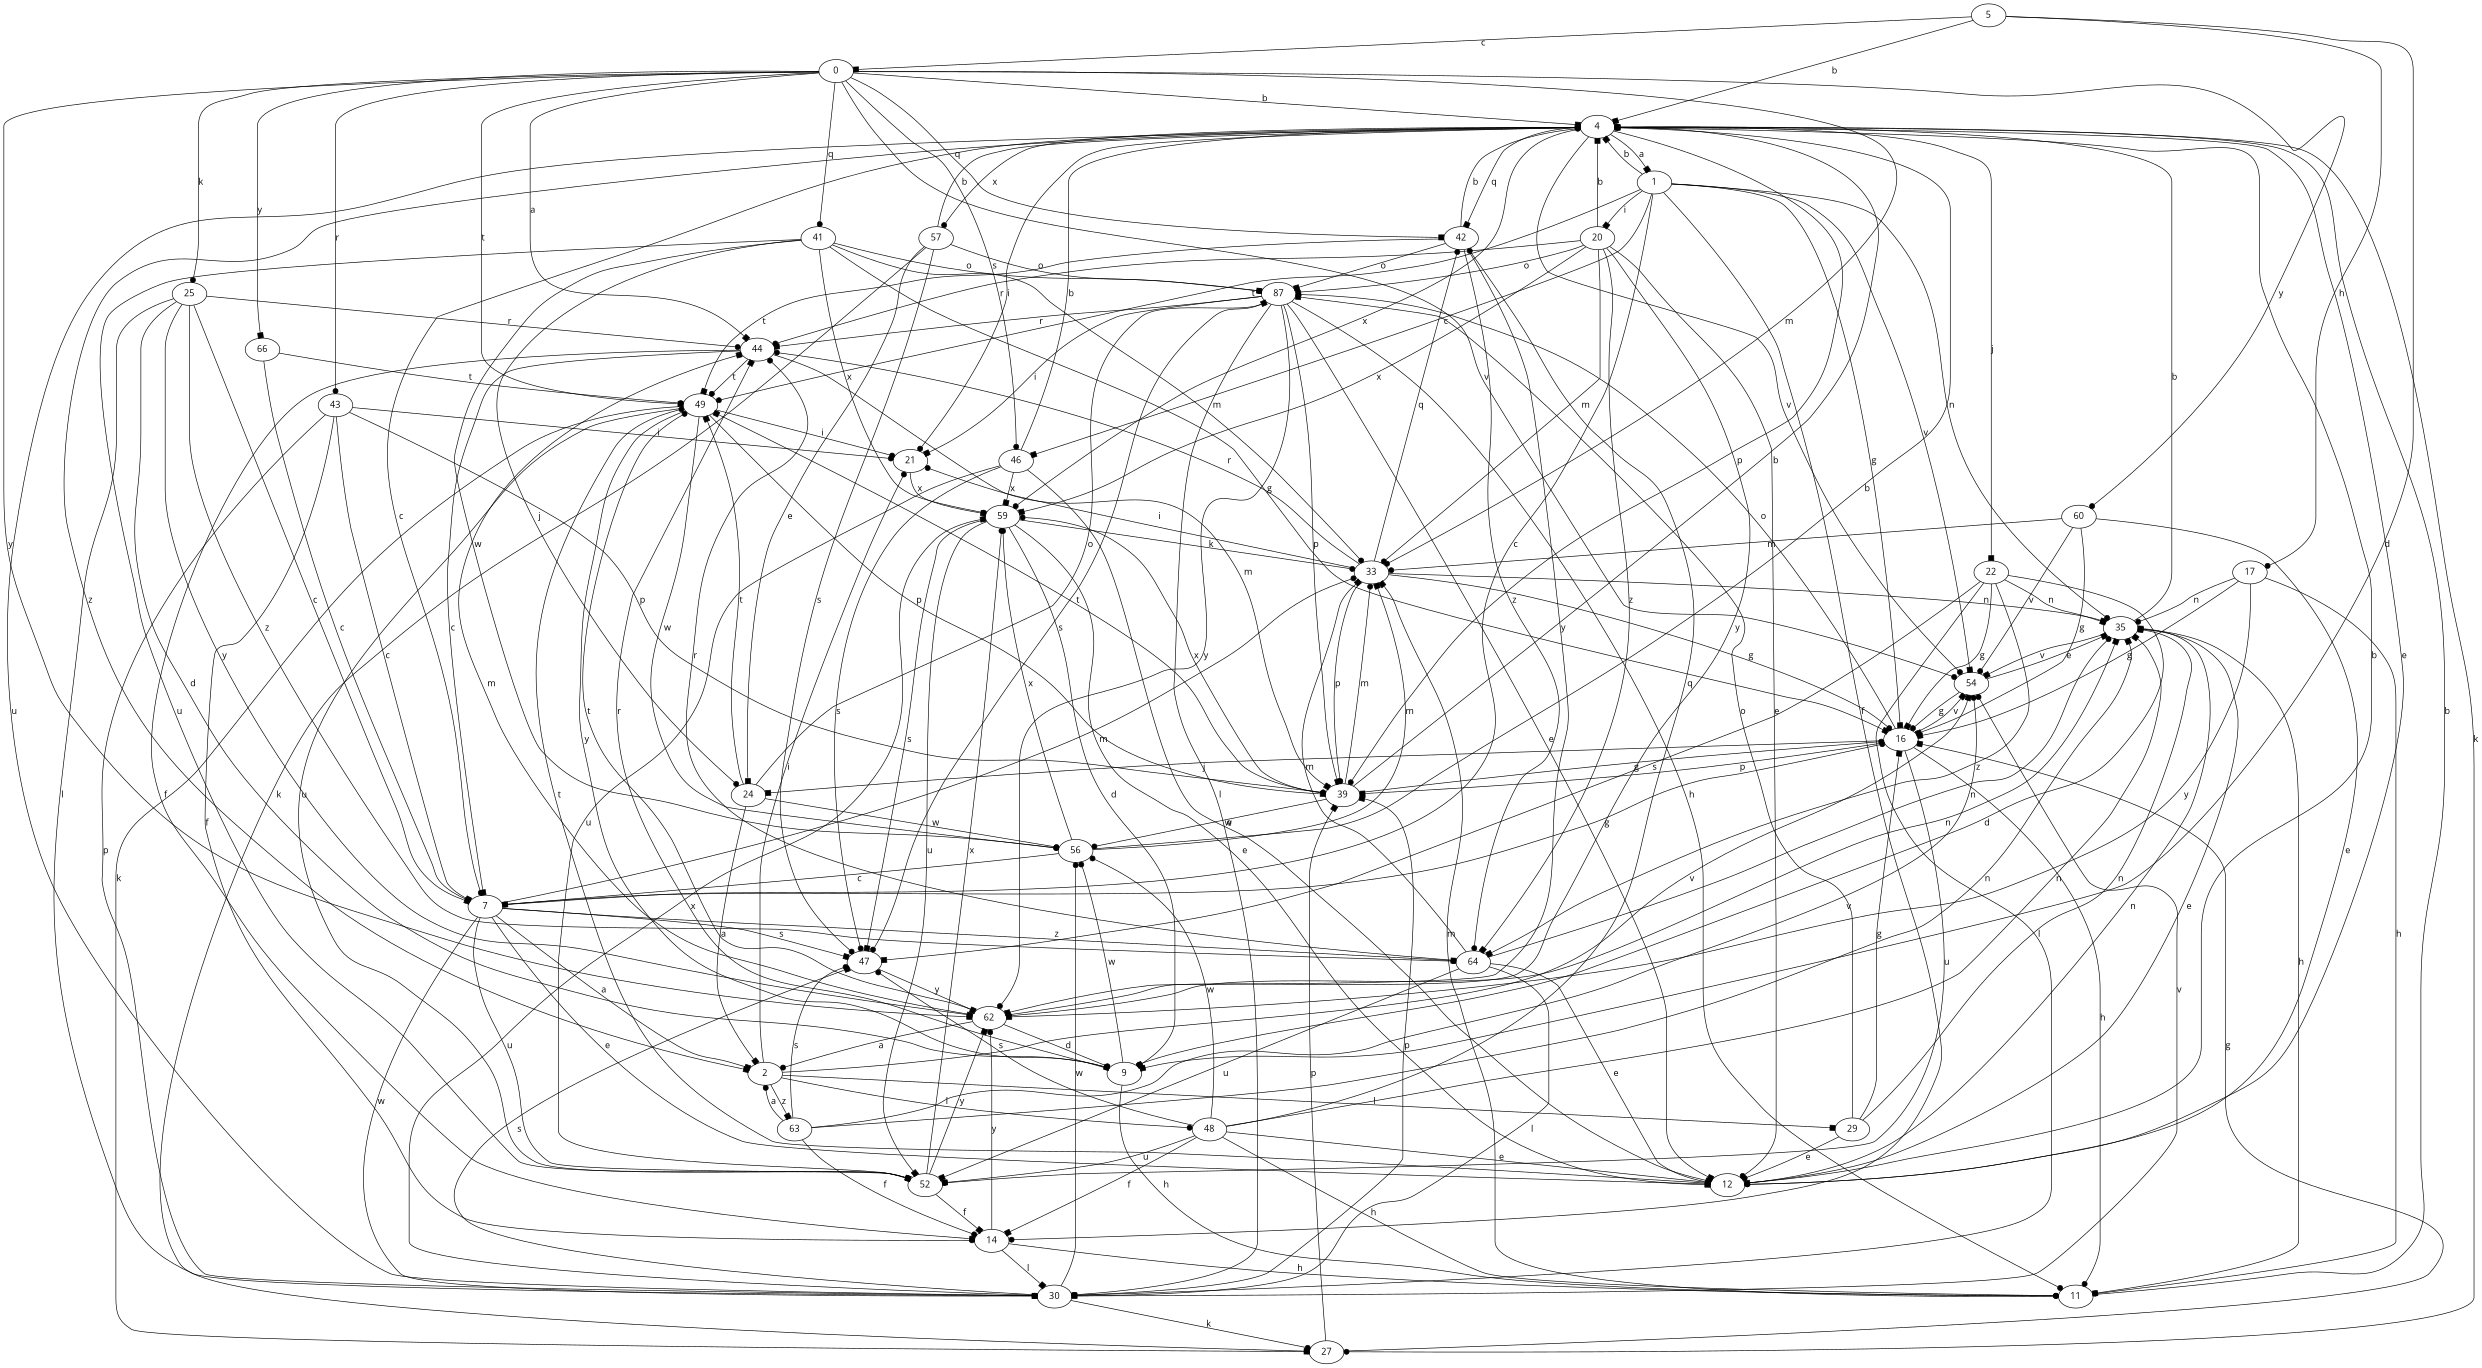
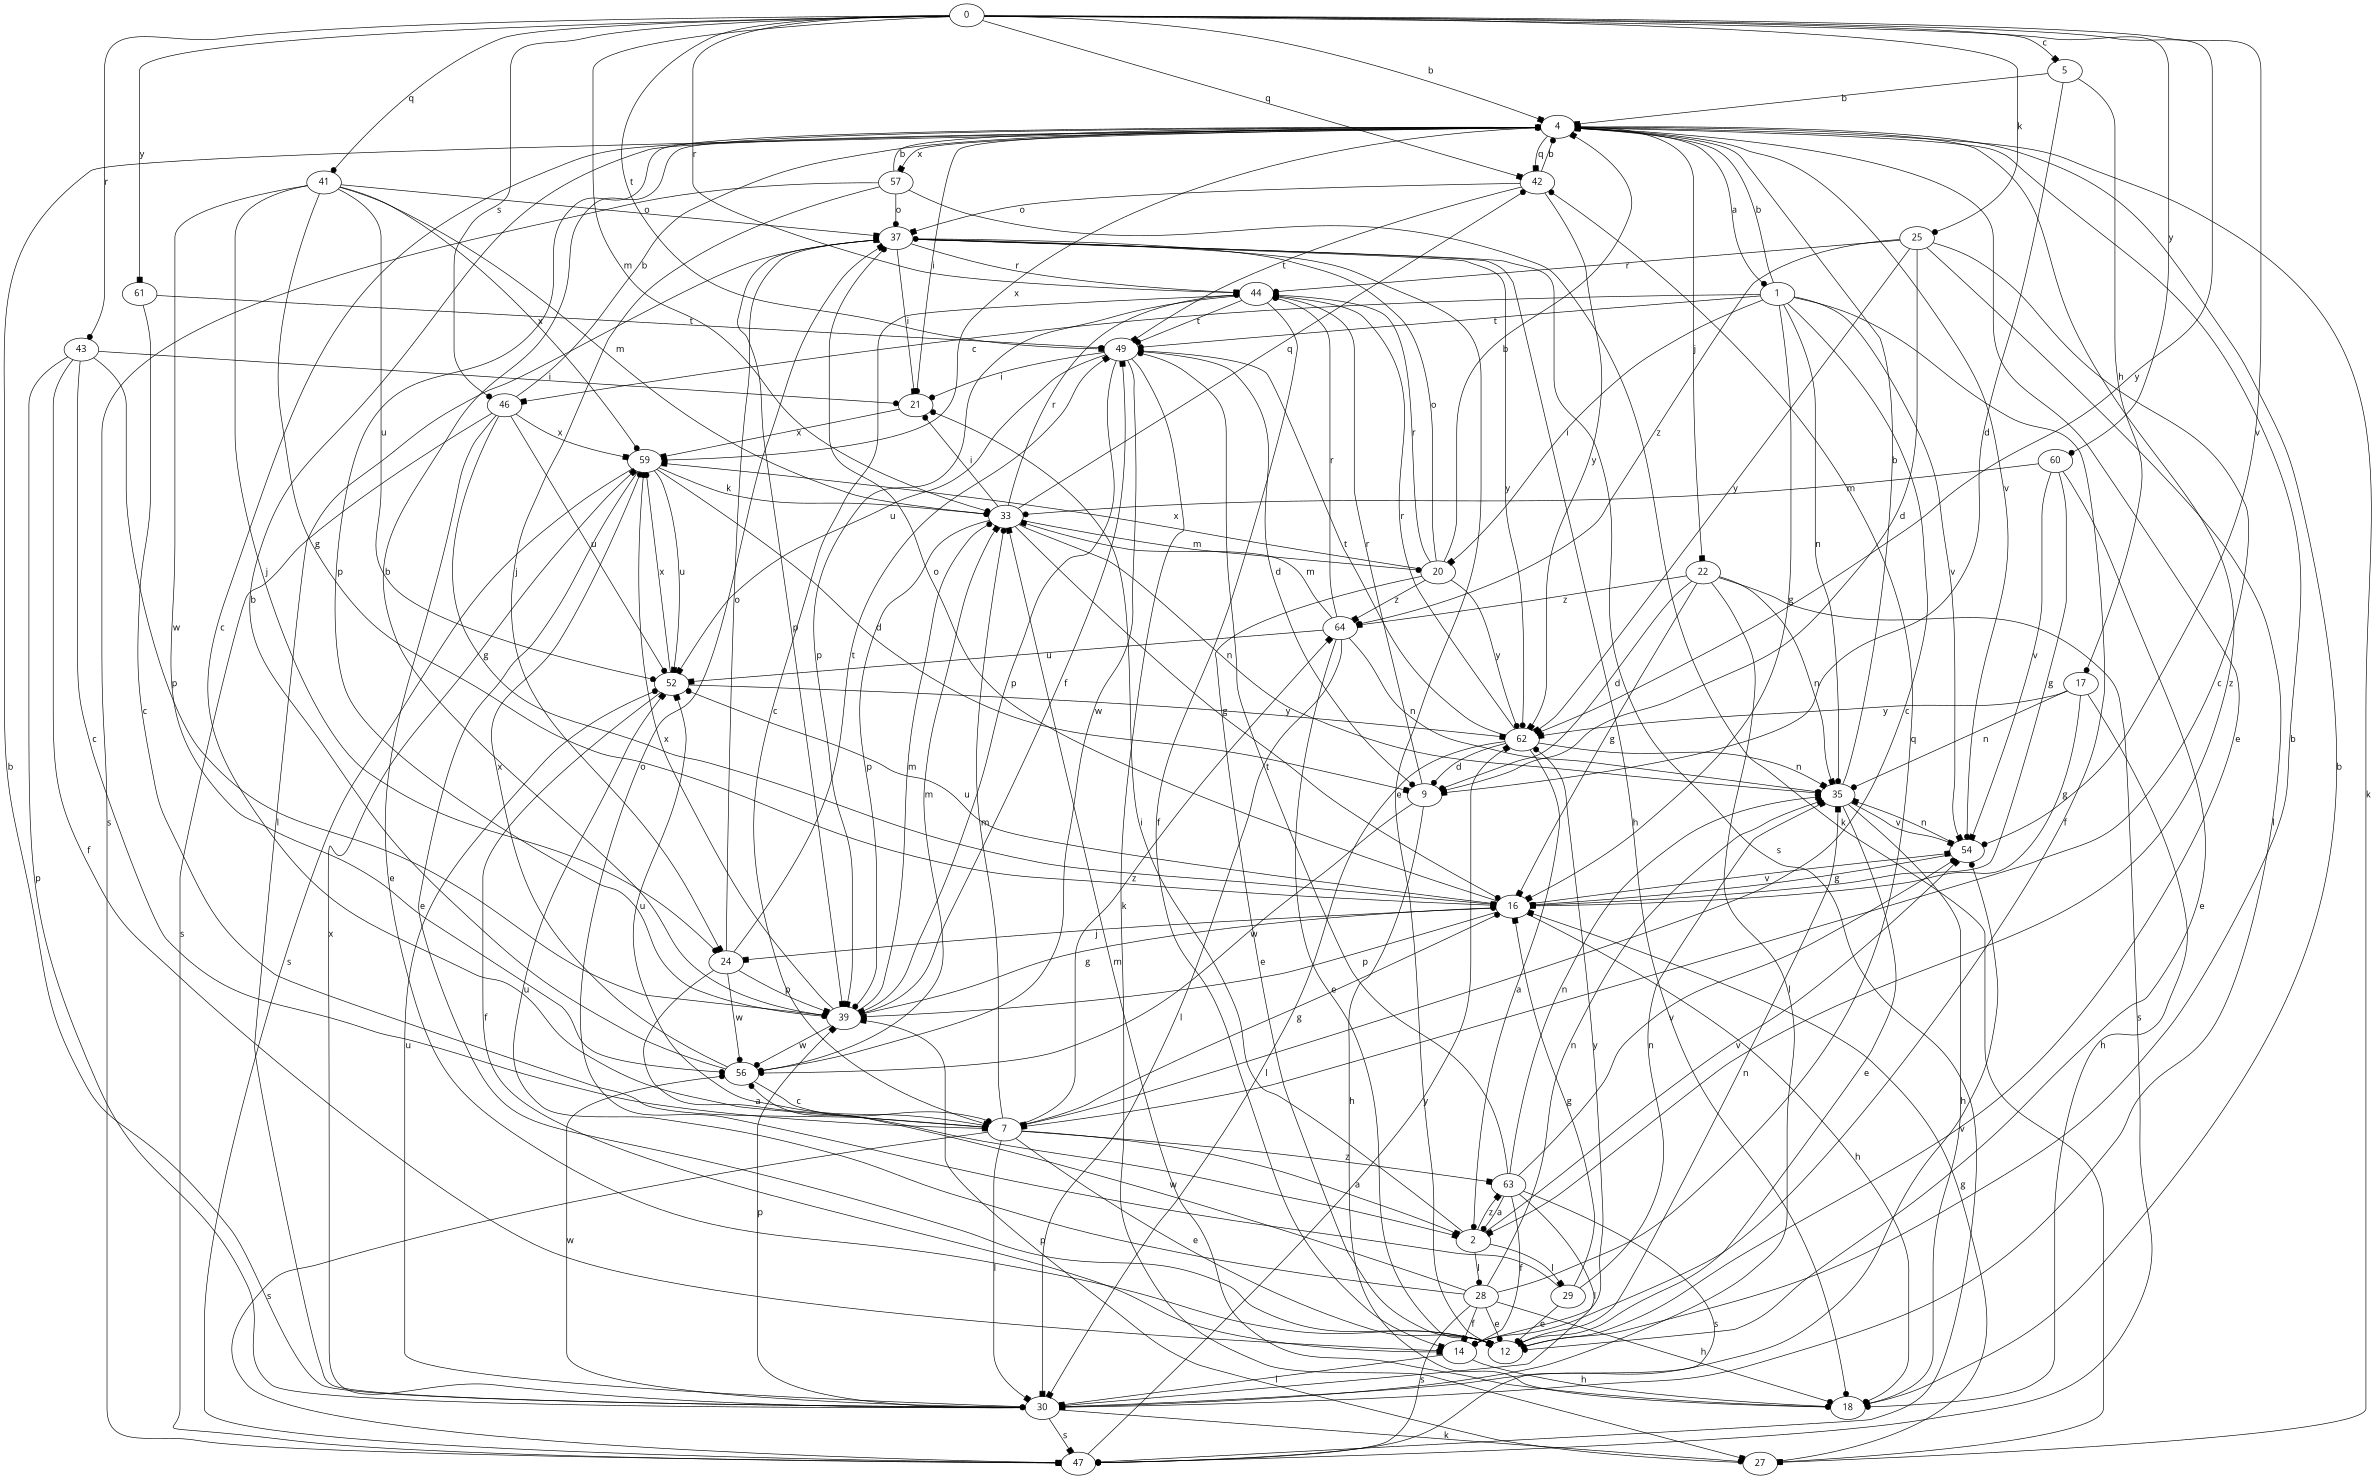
(1416, 43) -> (1521, 20)
(1248, 131) -> (1218, 133)
(1630, 148) -> (1709, 157)
(533, 210) -> (695, 155)
(1279, 294) -> (896, 238)
(263, 350) -> (140, 294)
(1542, 428) -> (1179, 547)
(790, 517) -> (517, 572)
(1248, 572) -> (819, 656)
(2028, 599) -> (2032, 657)
(1078, 600) -> (1066, 684)
(1515, 610) -> none
(2069, 656) -> (1924, 823)
(491, 684) -> (1403, 517)
(14, 712) -> (11, 767)
(587, 740) -> (1278, 572)
none -> (845, 807)
(1485, 827) -> (2130, 1321)
none -> (780, 992)
none -> (1284, 1030)
(381, 1102) -> (995, 1269)
(1209, 1129) -> (1481, 1297)
(853, 1147) -> (1269, 779)
none -> (1254, 1151)
none -> (405, 1284)
(2076, 1297) -> (1848, 1408)
none -> (1392, 1377)
